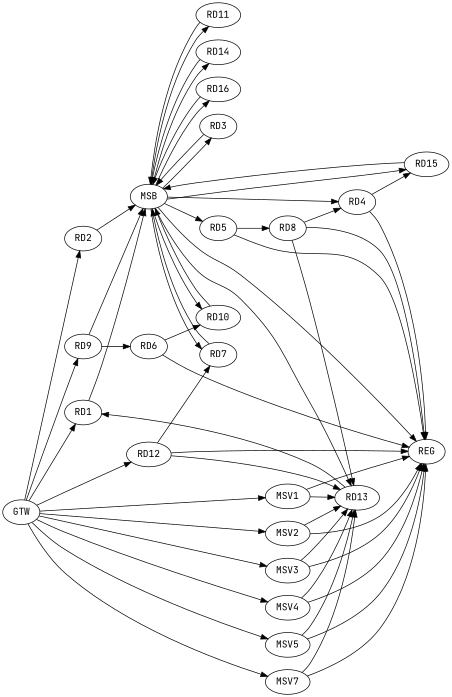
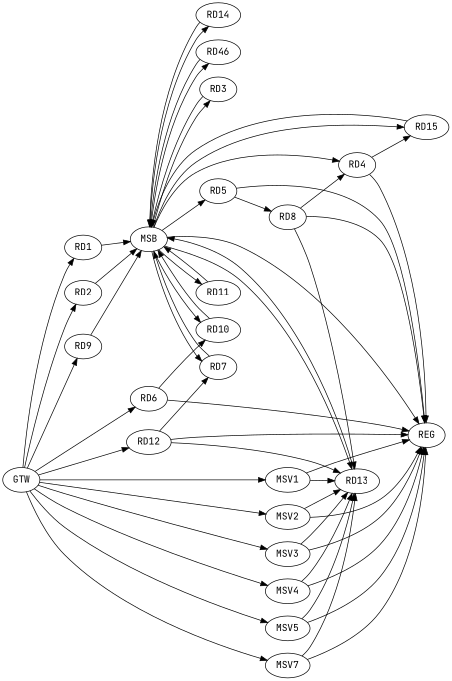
(218, 89) -> (218, 52)
(112, 346) -> (82, 441)
(232, 437) -> (292, 329)
